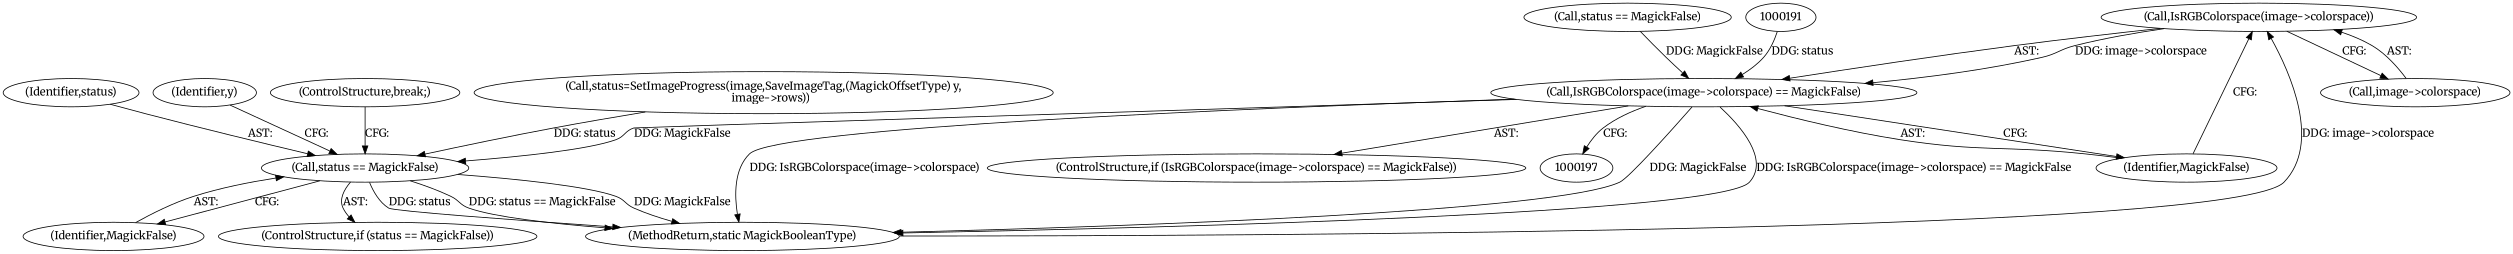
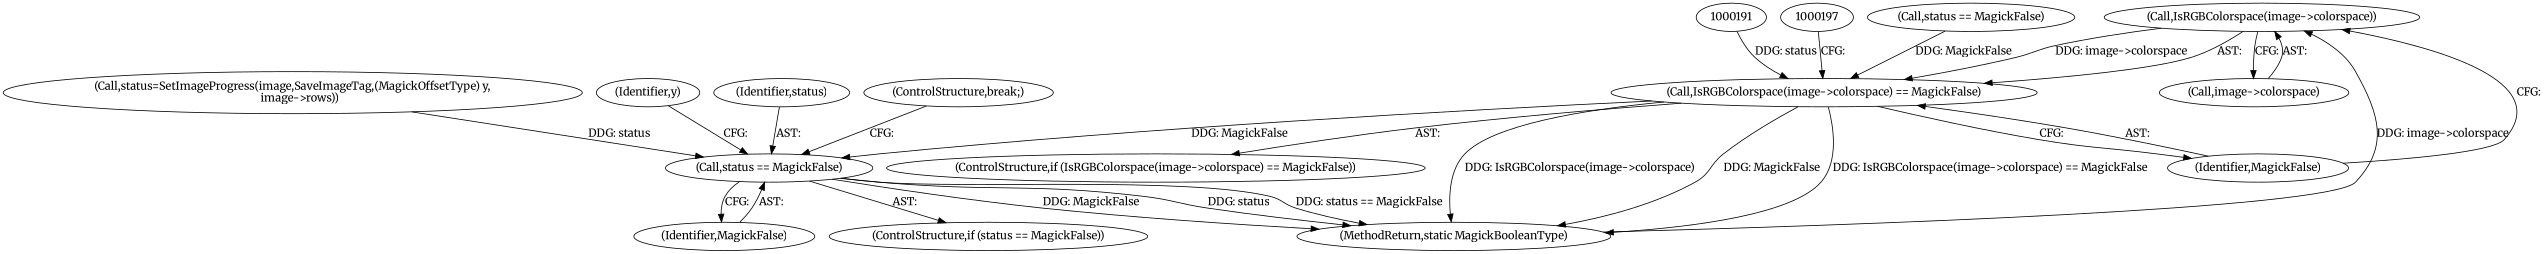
(1613, 122) -> (1820, 51)
